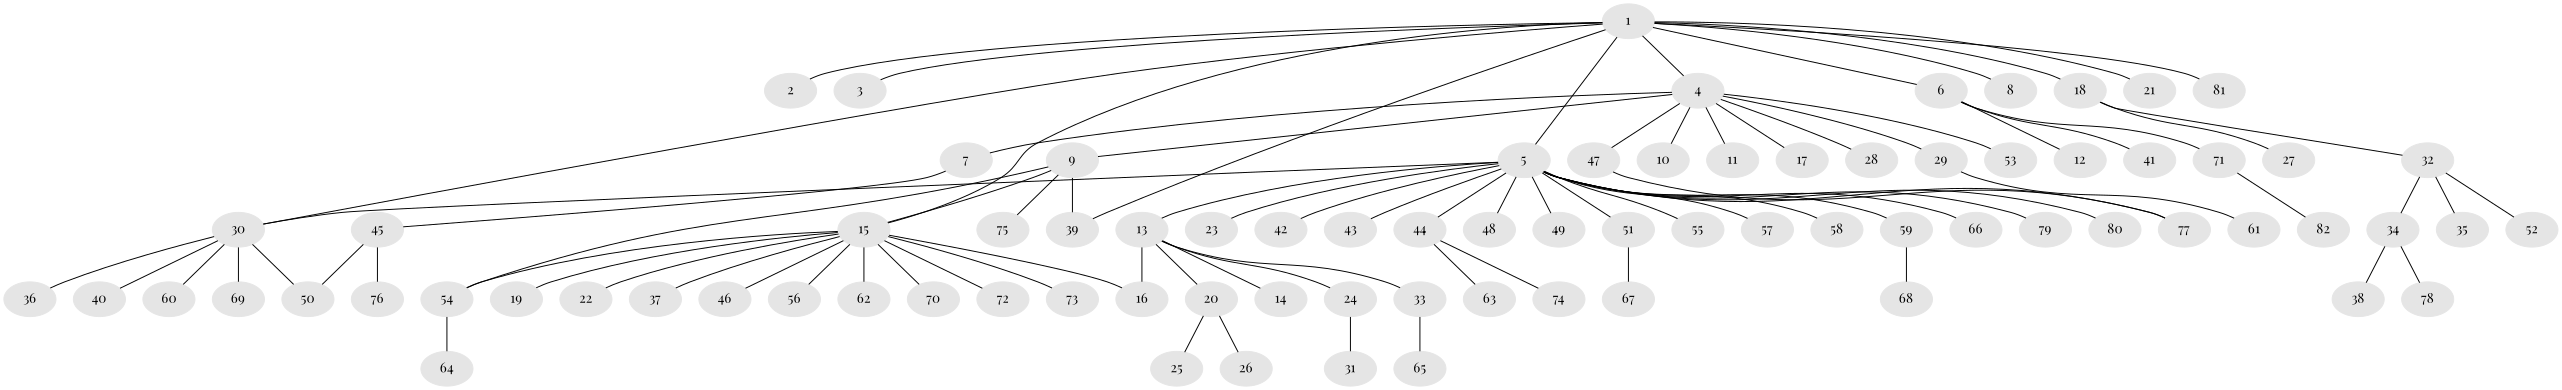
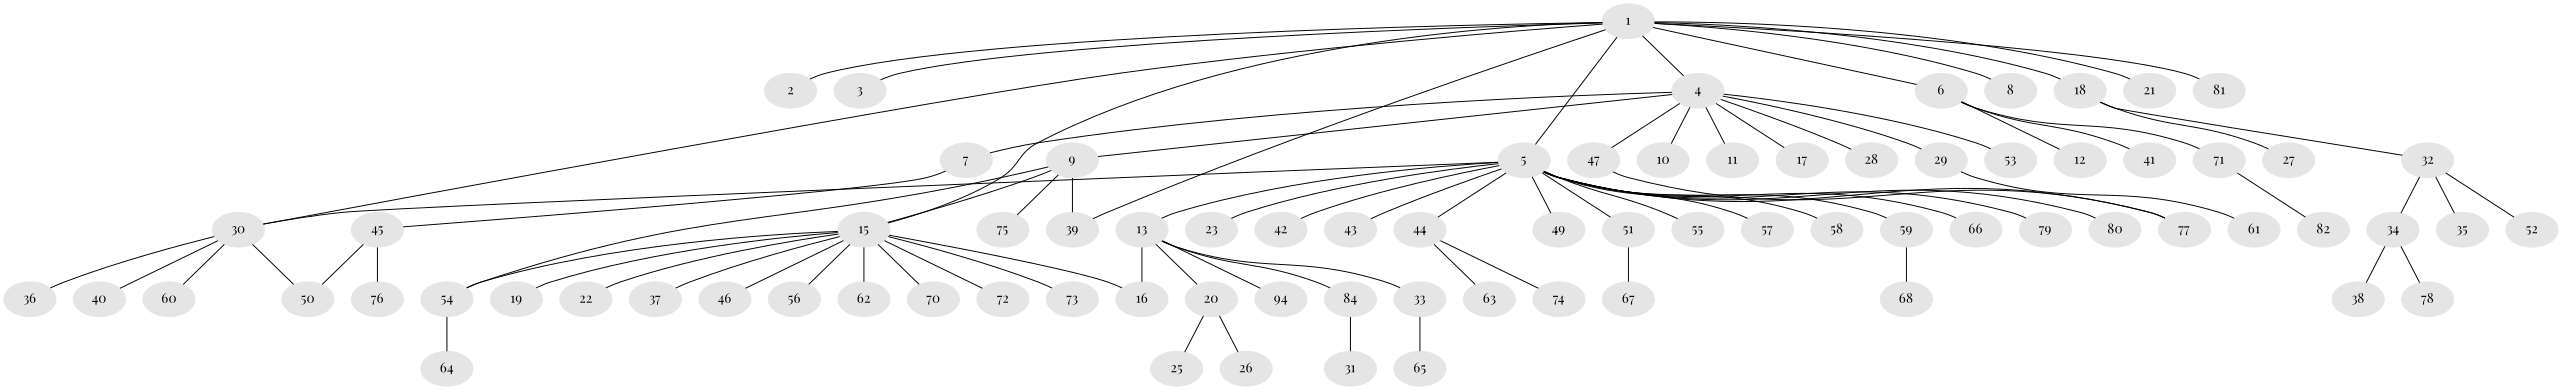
(1489, 230) -> none
(238, 299) -> none
(1281, 299) -> (1281, 299)
(1350, 299) -> (1350, 299)
